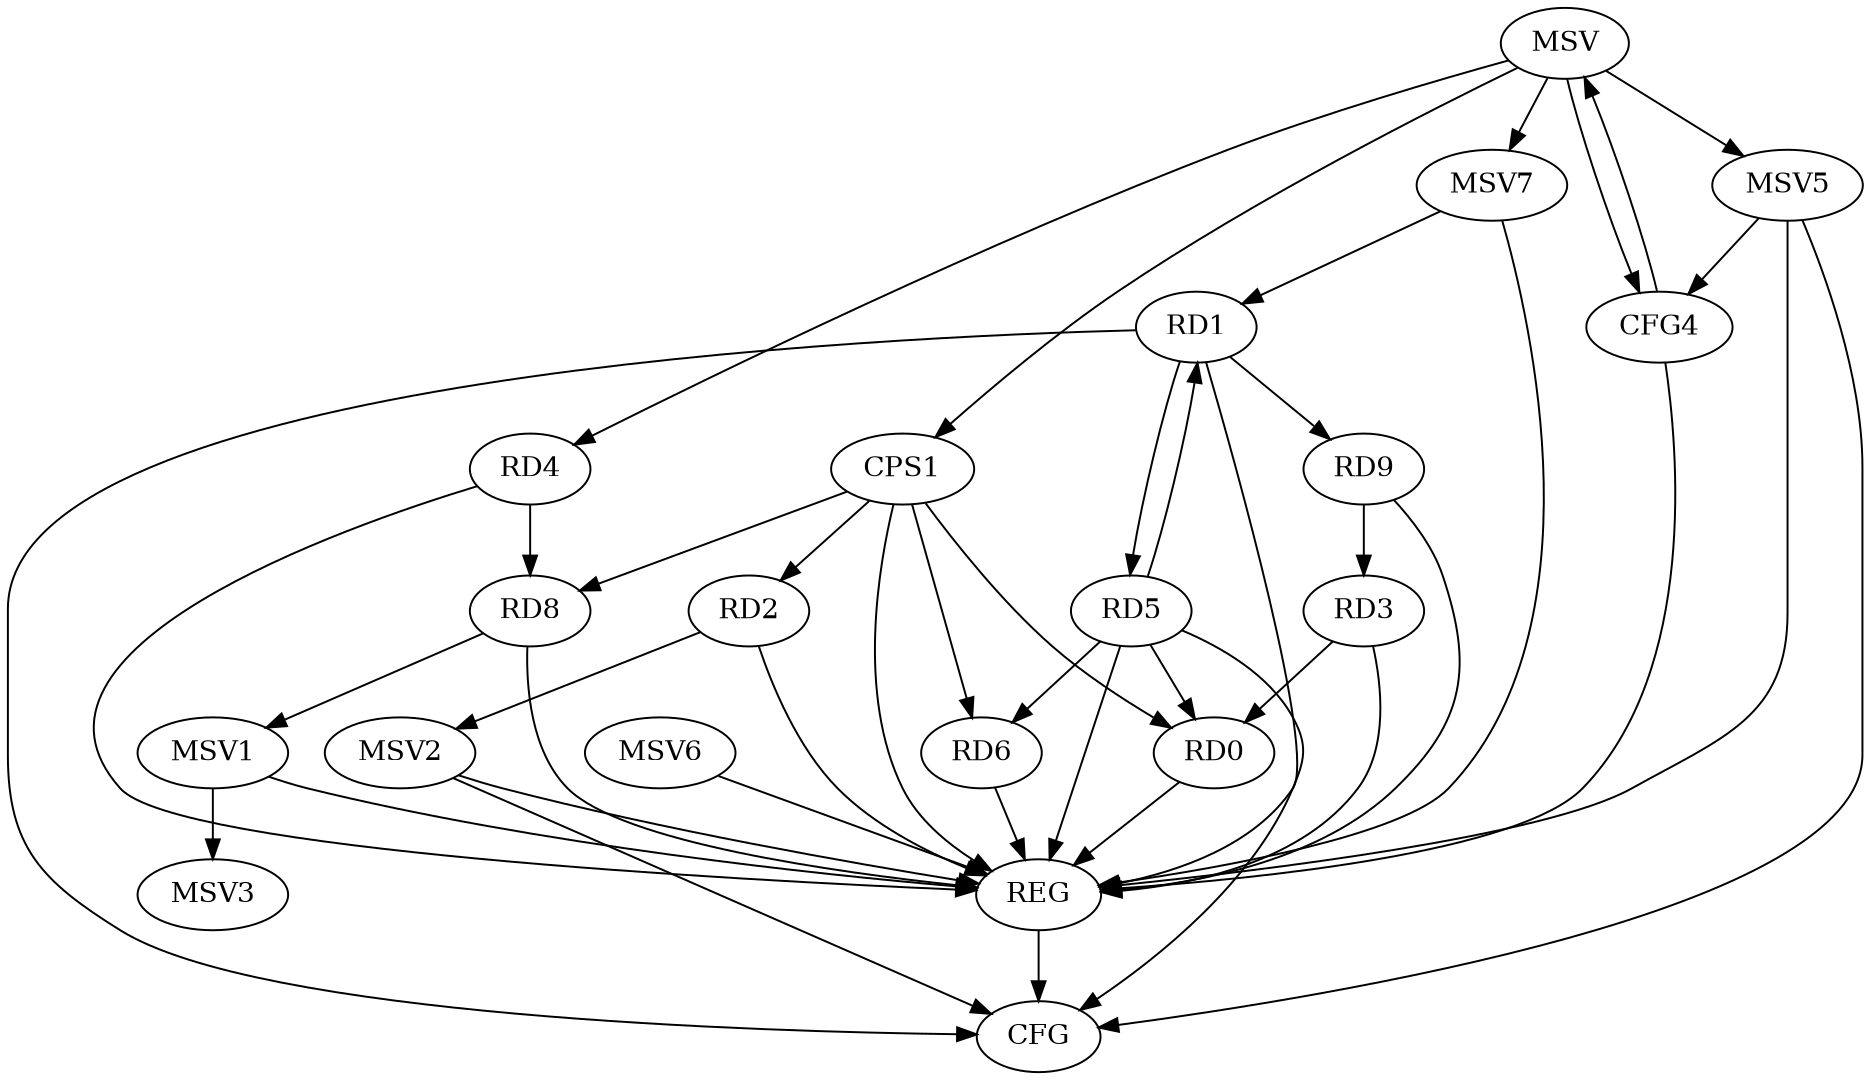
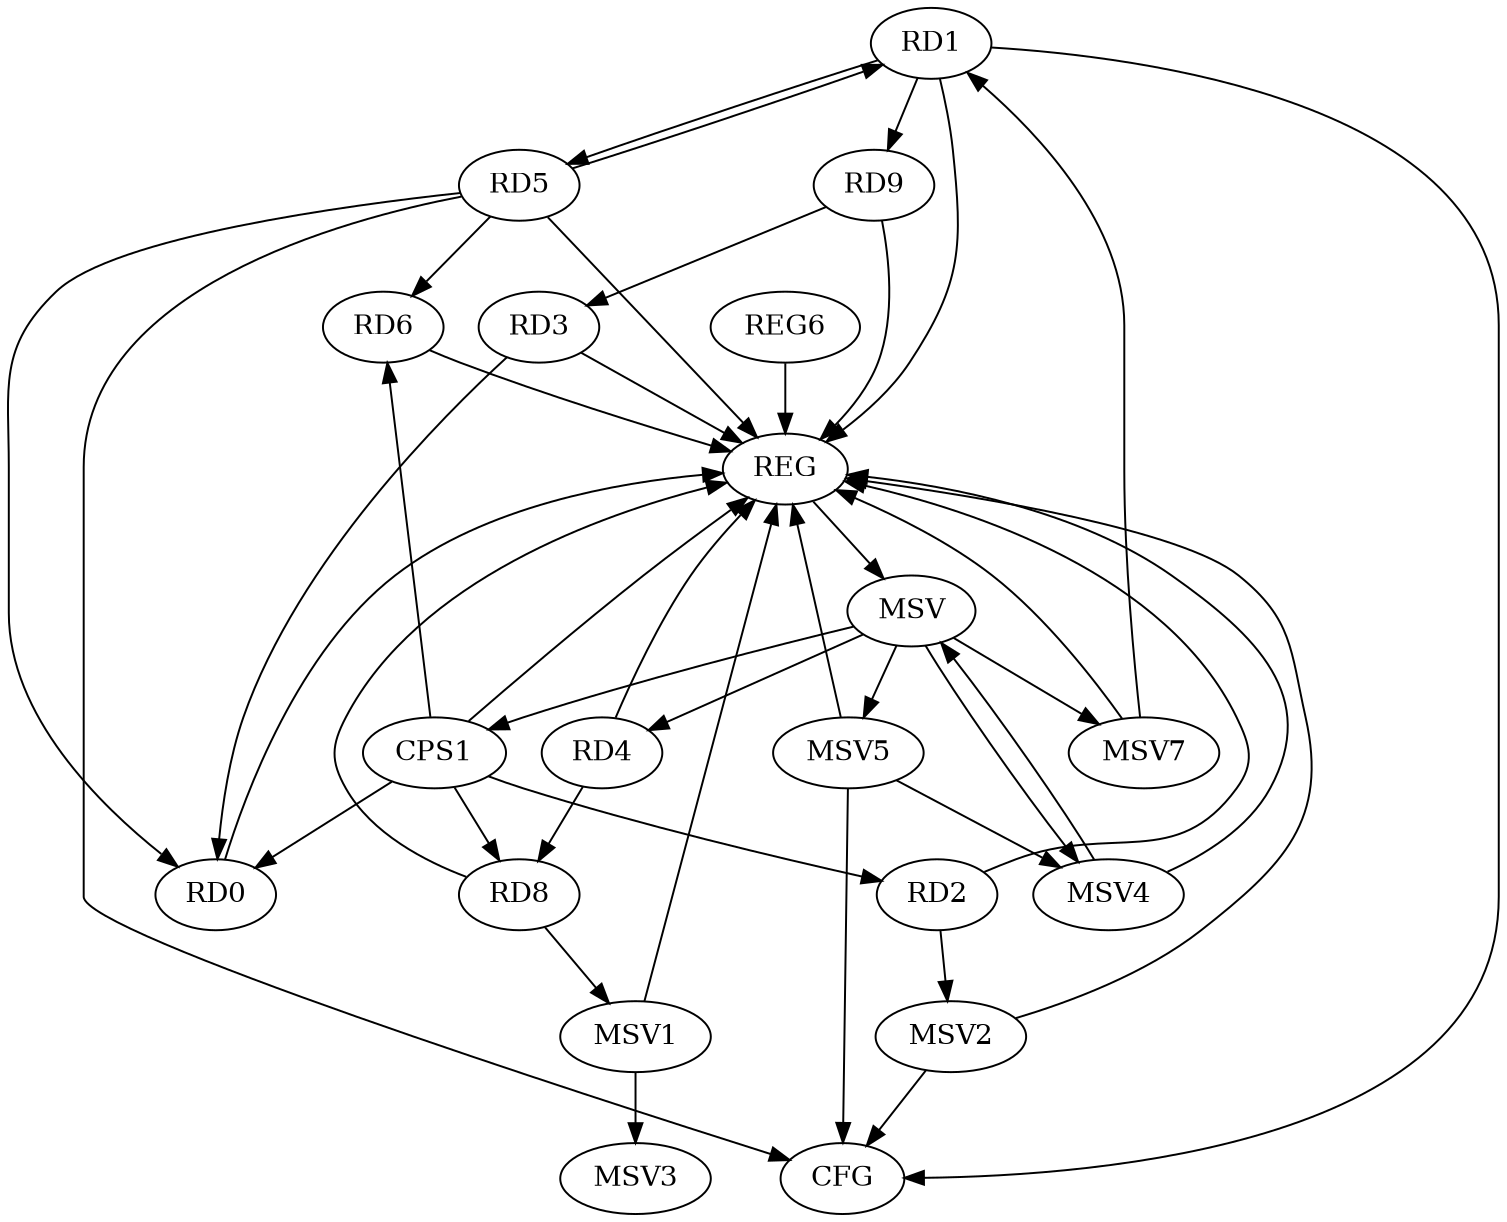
(1659, 327) -> (1109, 895)
(660, 753) -> (785, 327)
(1039, 956) -> (842, 533)
